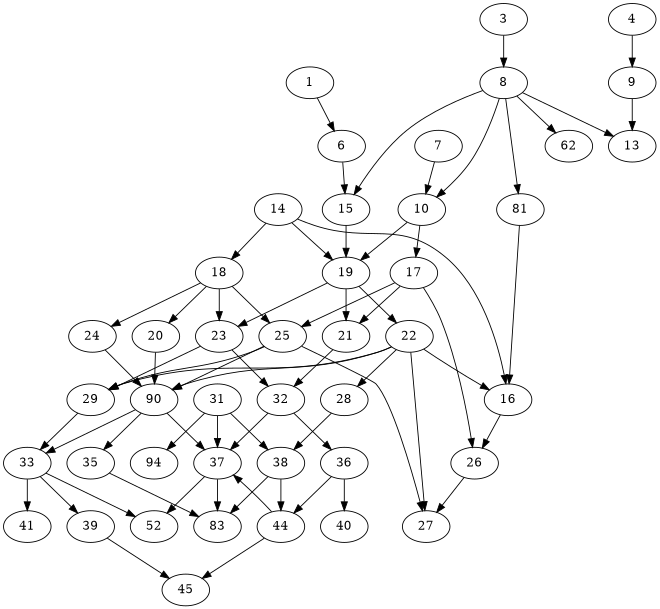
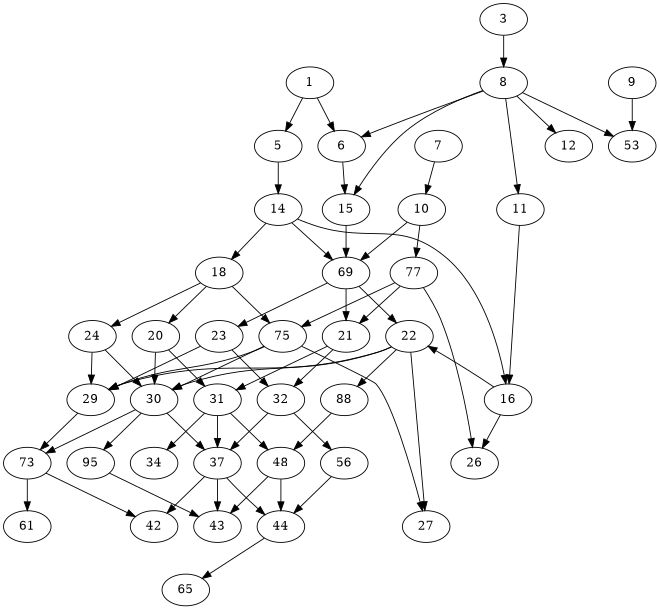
(632, 19) -> none
none -> (278, 146)
(569, 146) -> (569, 146)
(632, 146) -> (632, 146)
(478, 149) -> (421, 114)
(520, 210) -> (520, 210)
(346, 273) -> (346, 273)
(414, 273) -> (414, 273)
(219, 300) -> none
(283, 336) -> (283, 336)
none -> (296, 361)
none -> (182, 363)
none -> (92, 364)
(449, 366) -> (465, 368)
(154, 400) -> (154, 400)
(344, 400) -> (344, 400)
(27, 463) -> (27, 463)
(91, 463) -> (91, 463)
(154, 463) -> (154, 463)
(281, 463) -> (281, 463)
(344, 463) -> (344, 463)
(453, 491) -> none
(256, 496) -> (242, 494)
(27, 527) -> (27, 527)
(91, 527) -> none
(154, 527) -> (154, 527)
(217, 527) -> (217, 527)
(344, 527) -> none
(186, 590) -> (186, 590)
